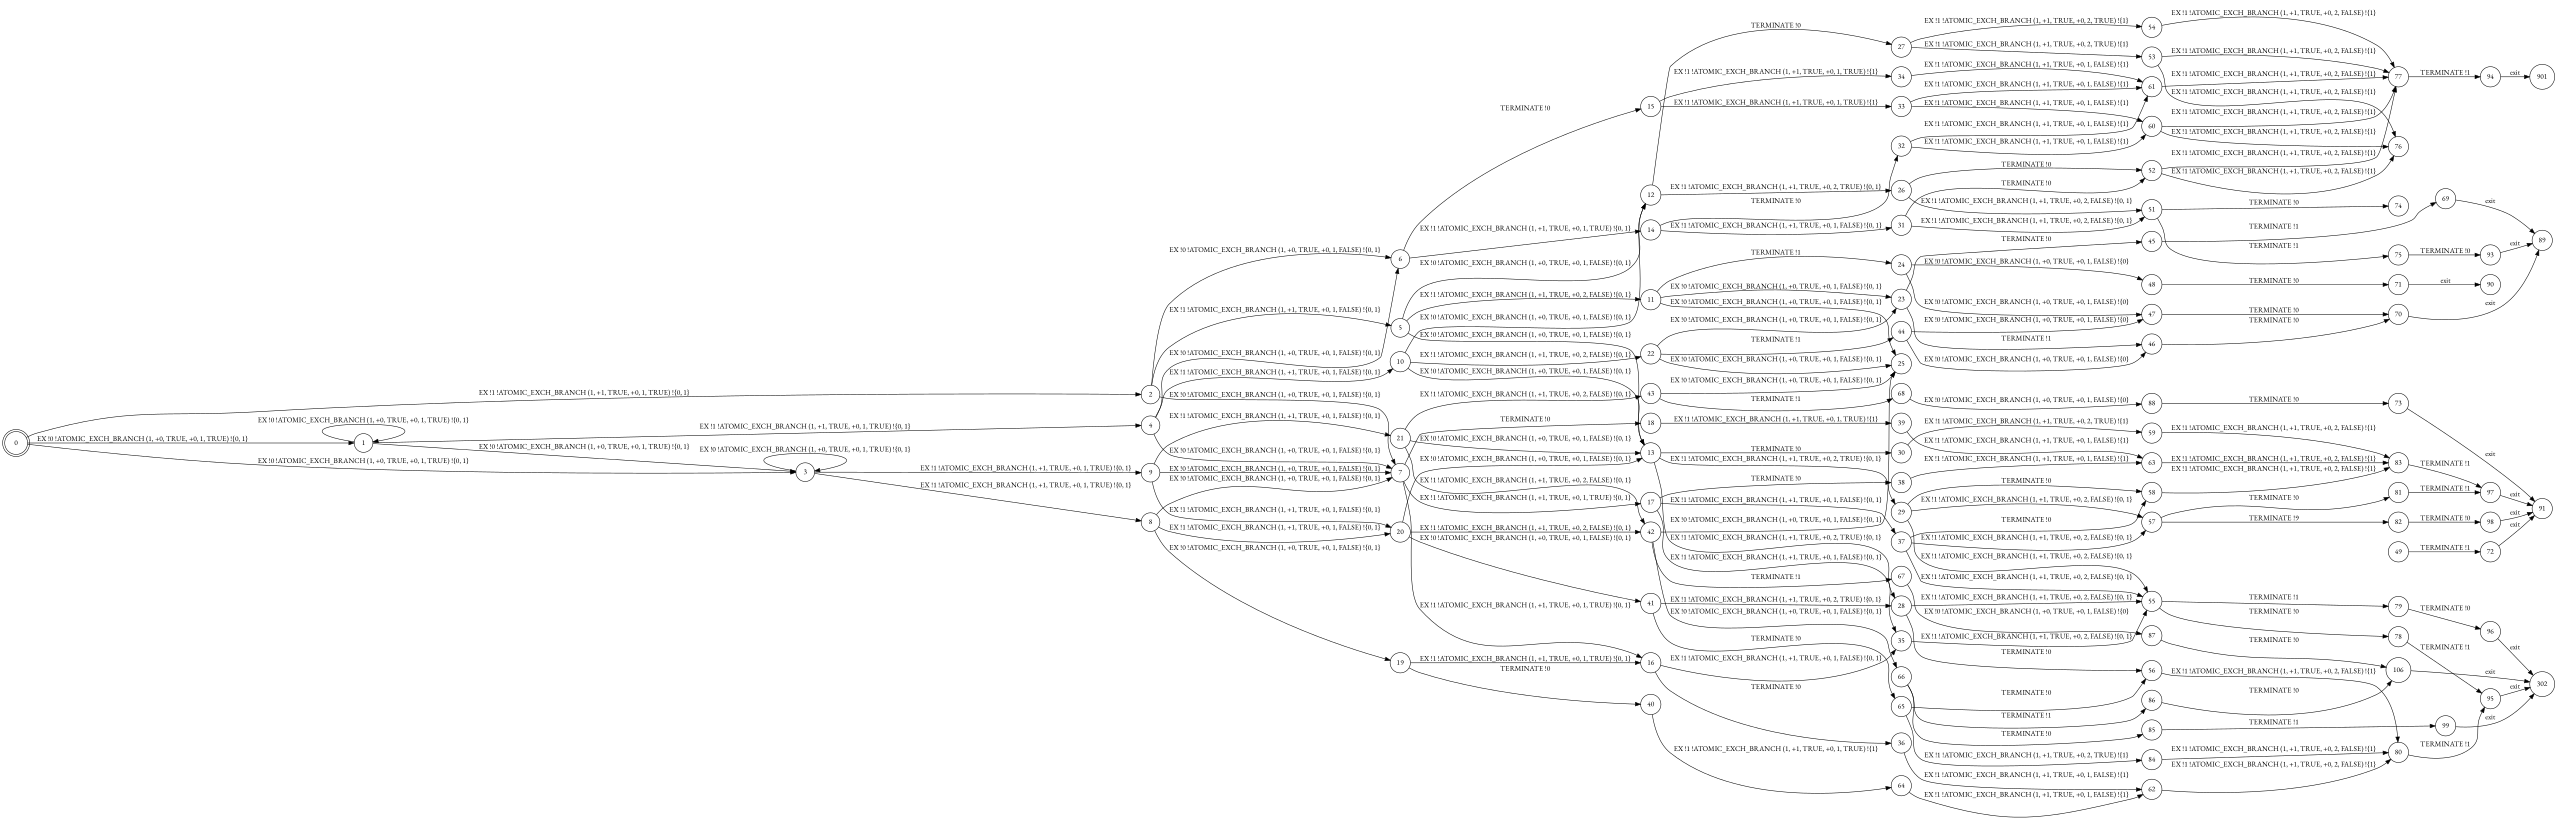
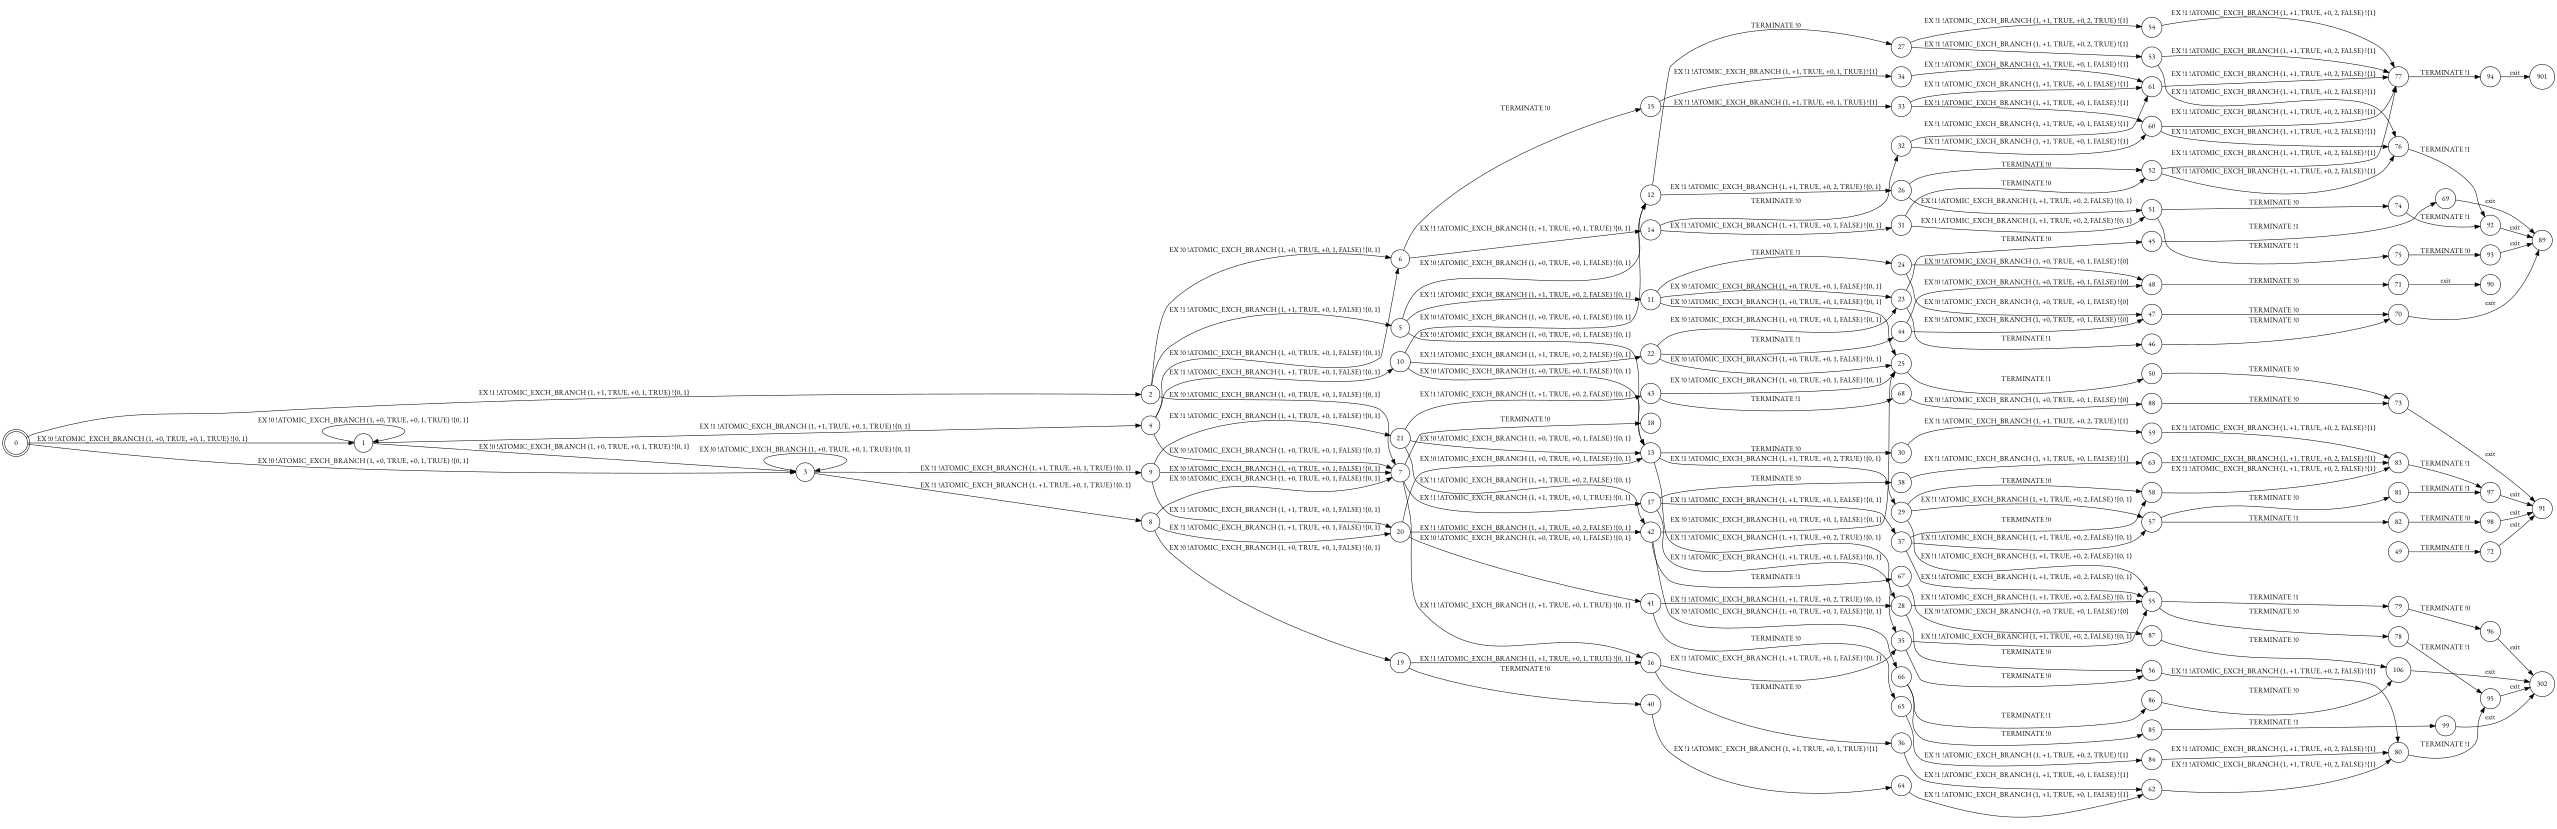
none -> (2490, 225)
(2019, 371) -> (2013, 287)
none -> (2152, 374)
(1901, 423) -> none
(2274, 518) -> (2274, 518)
(2031, 710) -> (2013, 687)
